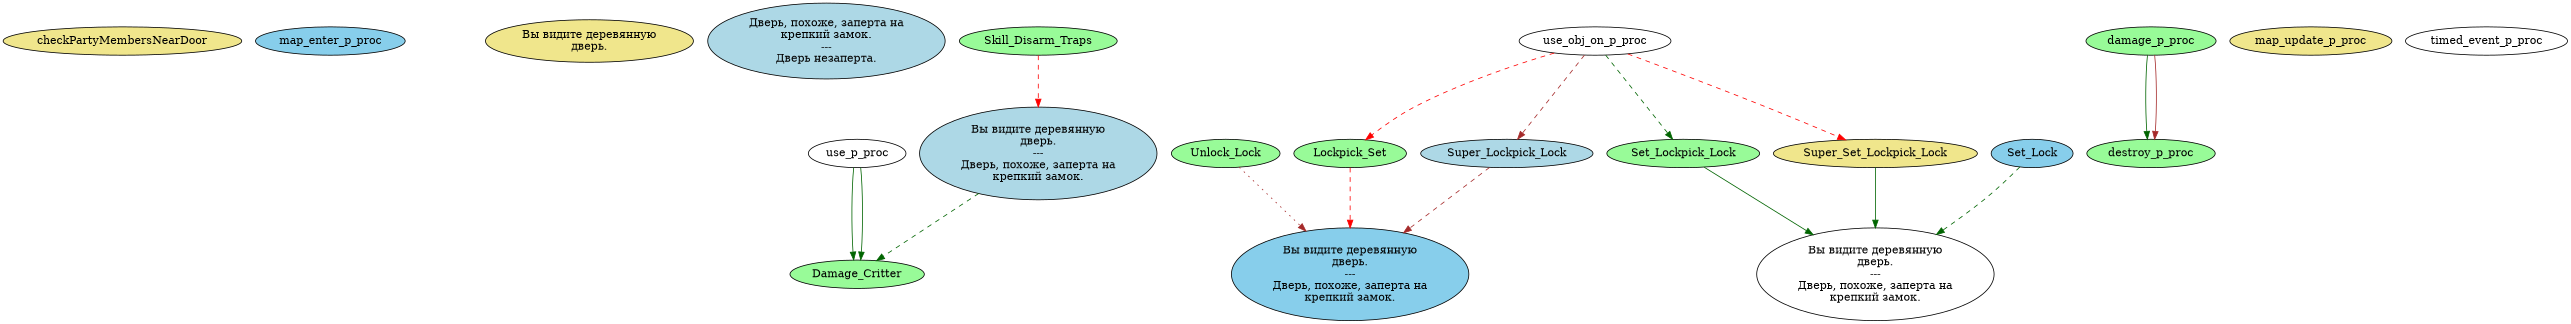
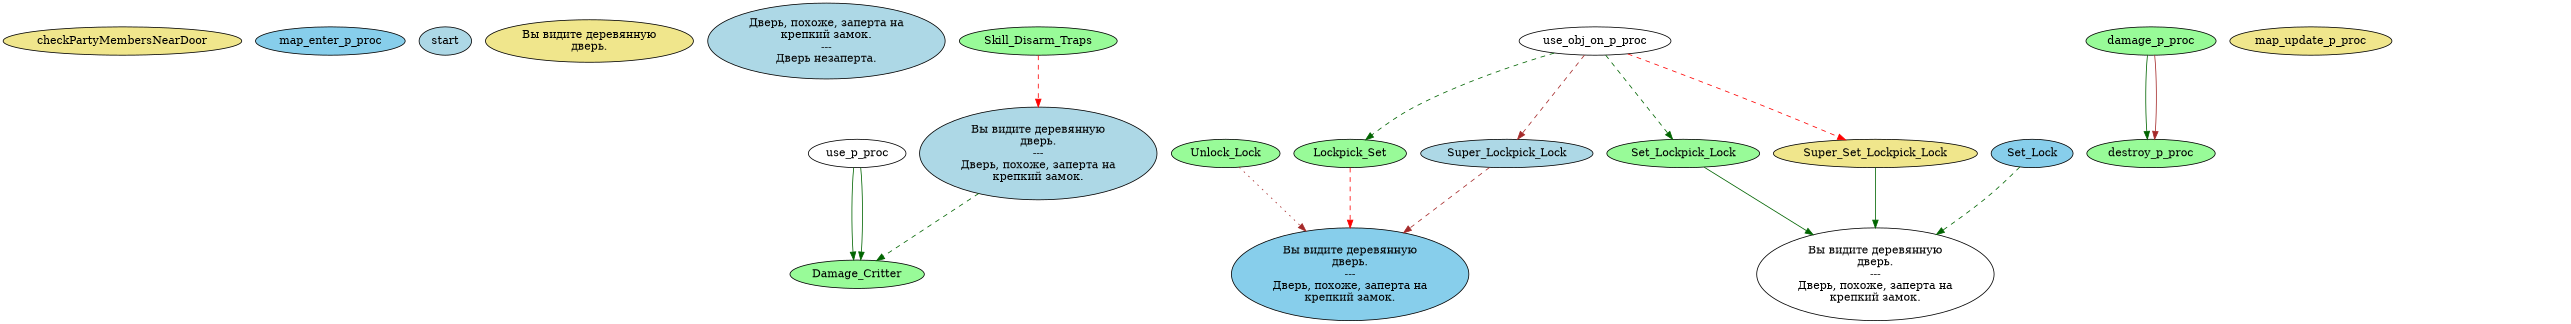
none -> (445, 41)
(2487, 41) -> none
(1459, 86) -> (1459, 86)
